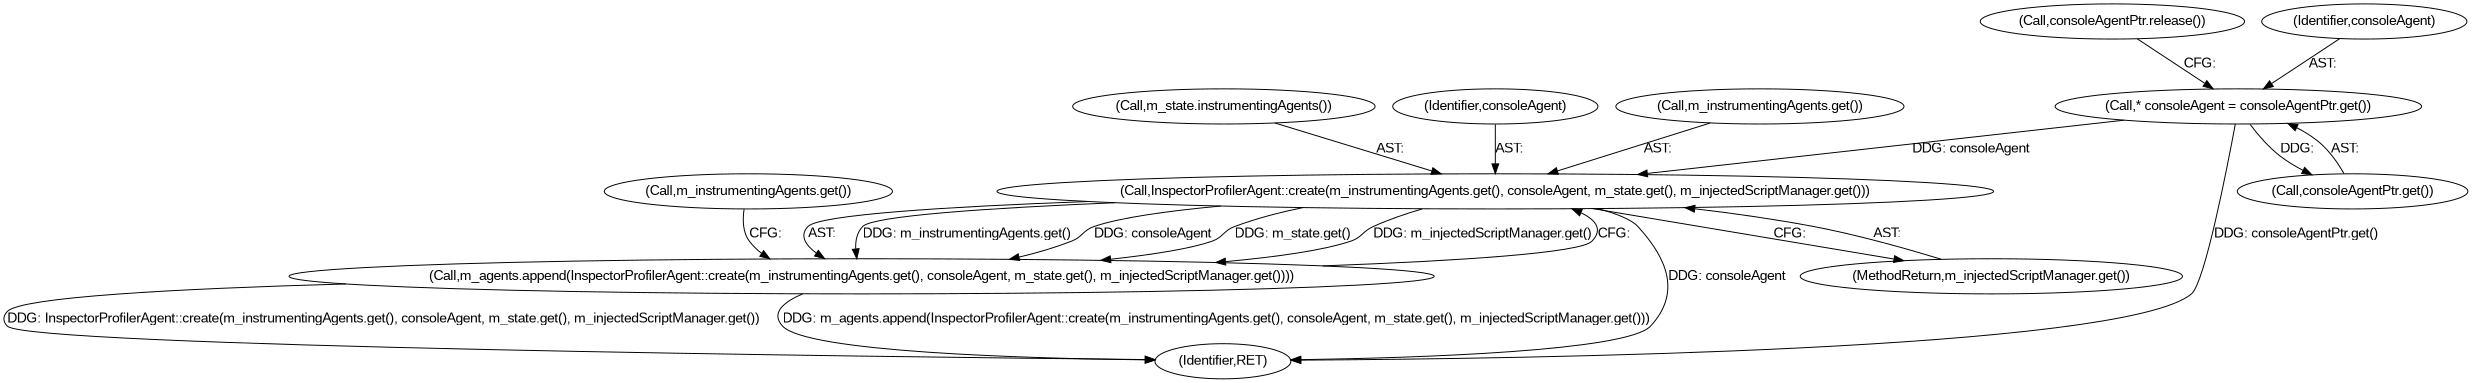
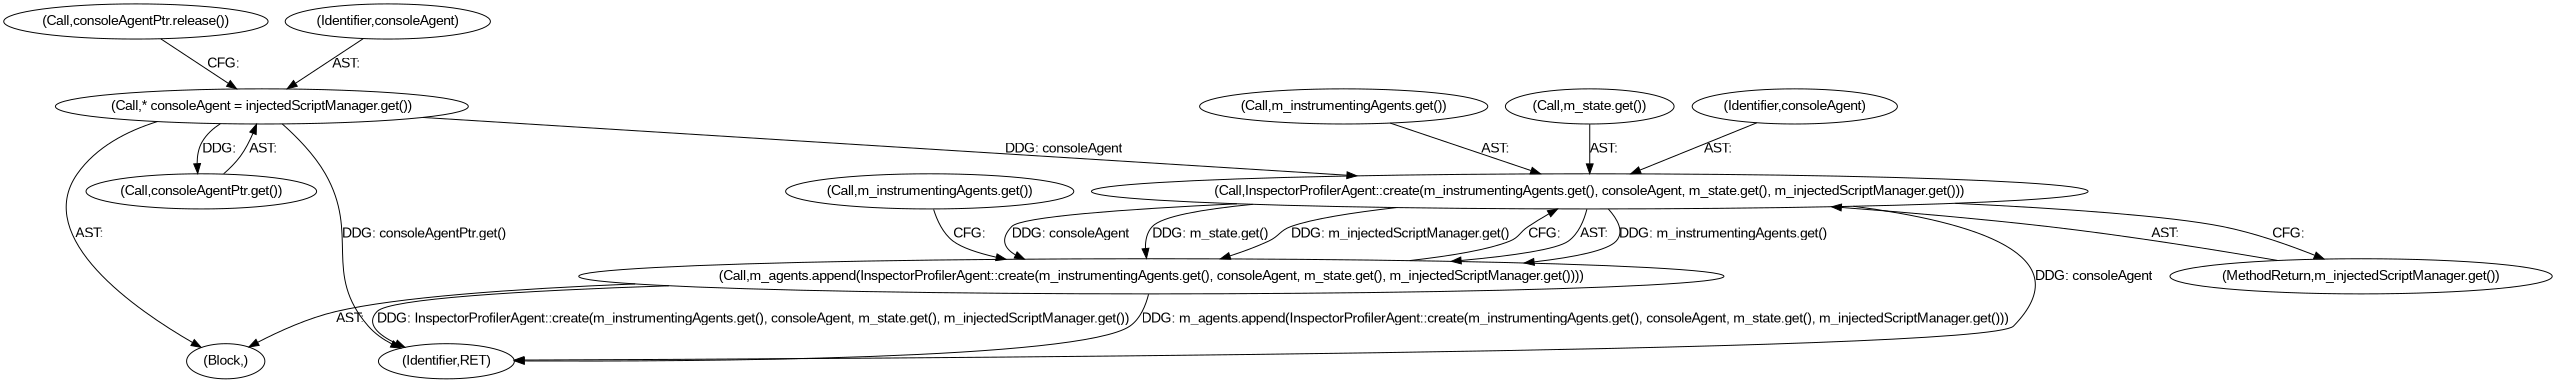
(1224, 106) -> (1590, 106)
(2238, 106) -> (262, 106)
none -> (226, 361)
